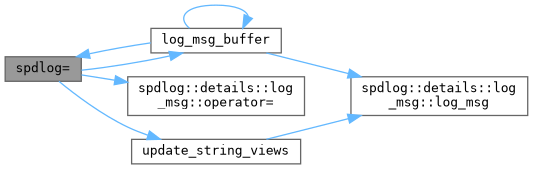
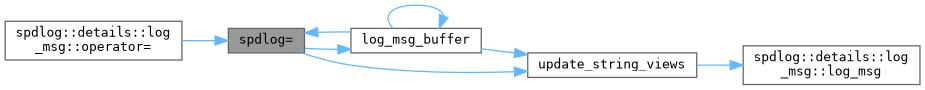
(307, 63) -> (498, 51)
(98, 78) -> (198, 41)
